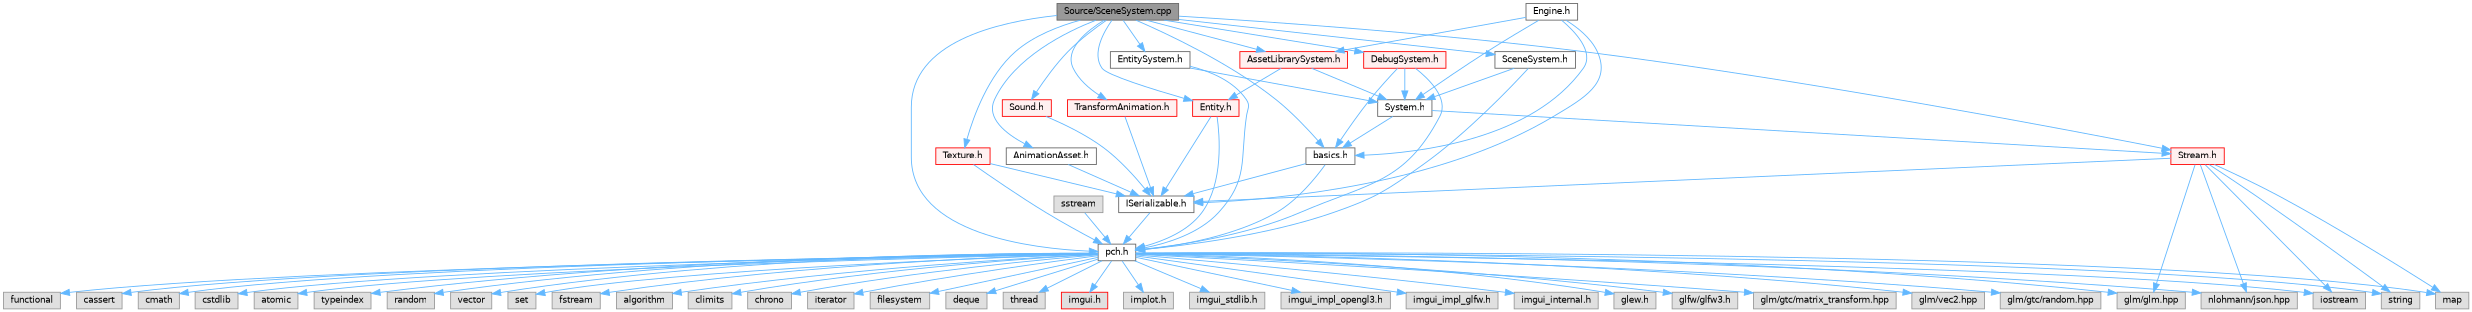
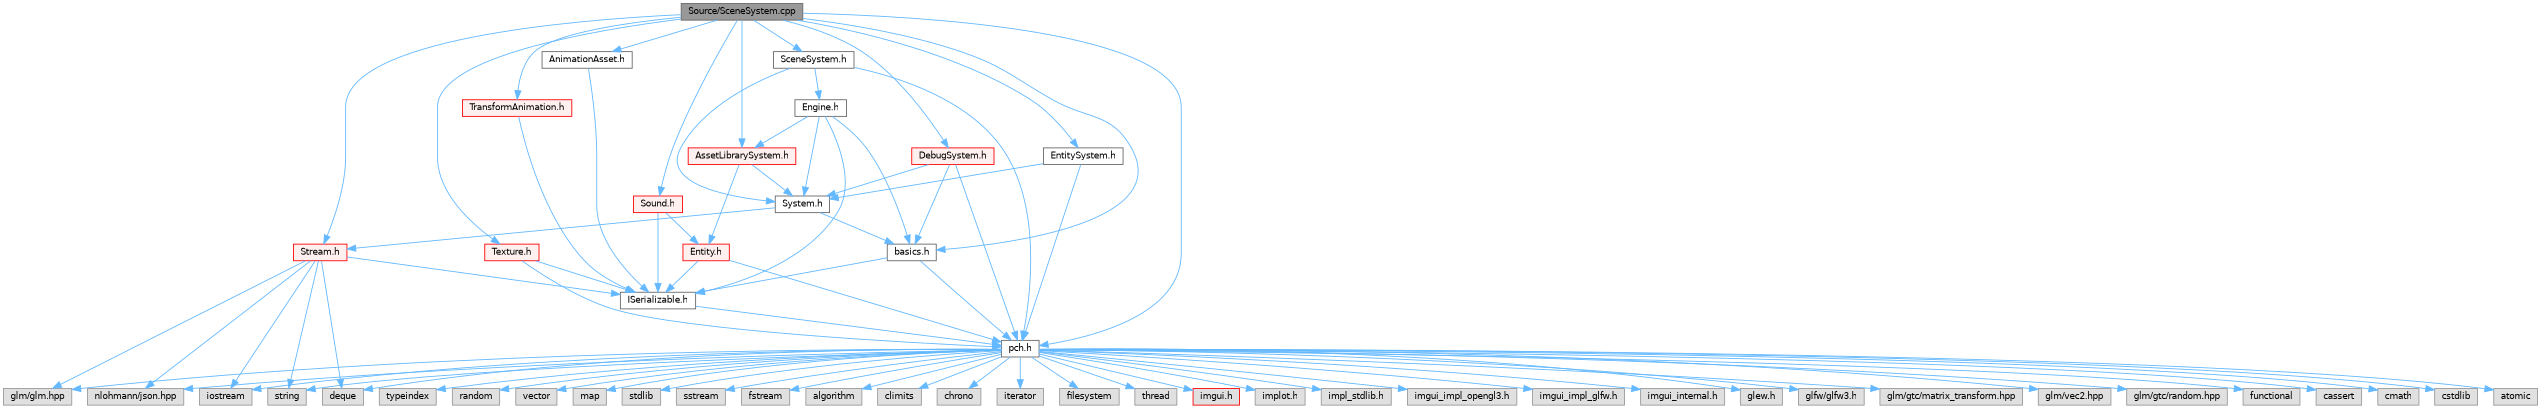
(1118, 77) -> (679, 225)
none -> (817, 80)
(2325, 222) -> (331, 320)
(1095, 225) -> (867, 368)
(522, 301) -> (641, 397)
(1227, 301) -> (1356, 397)
